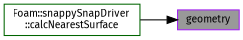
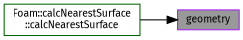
(72, 20) -> (72, 20)
